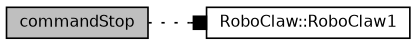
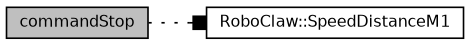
(308, 23) -> (335, 23)
